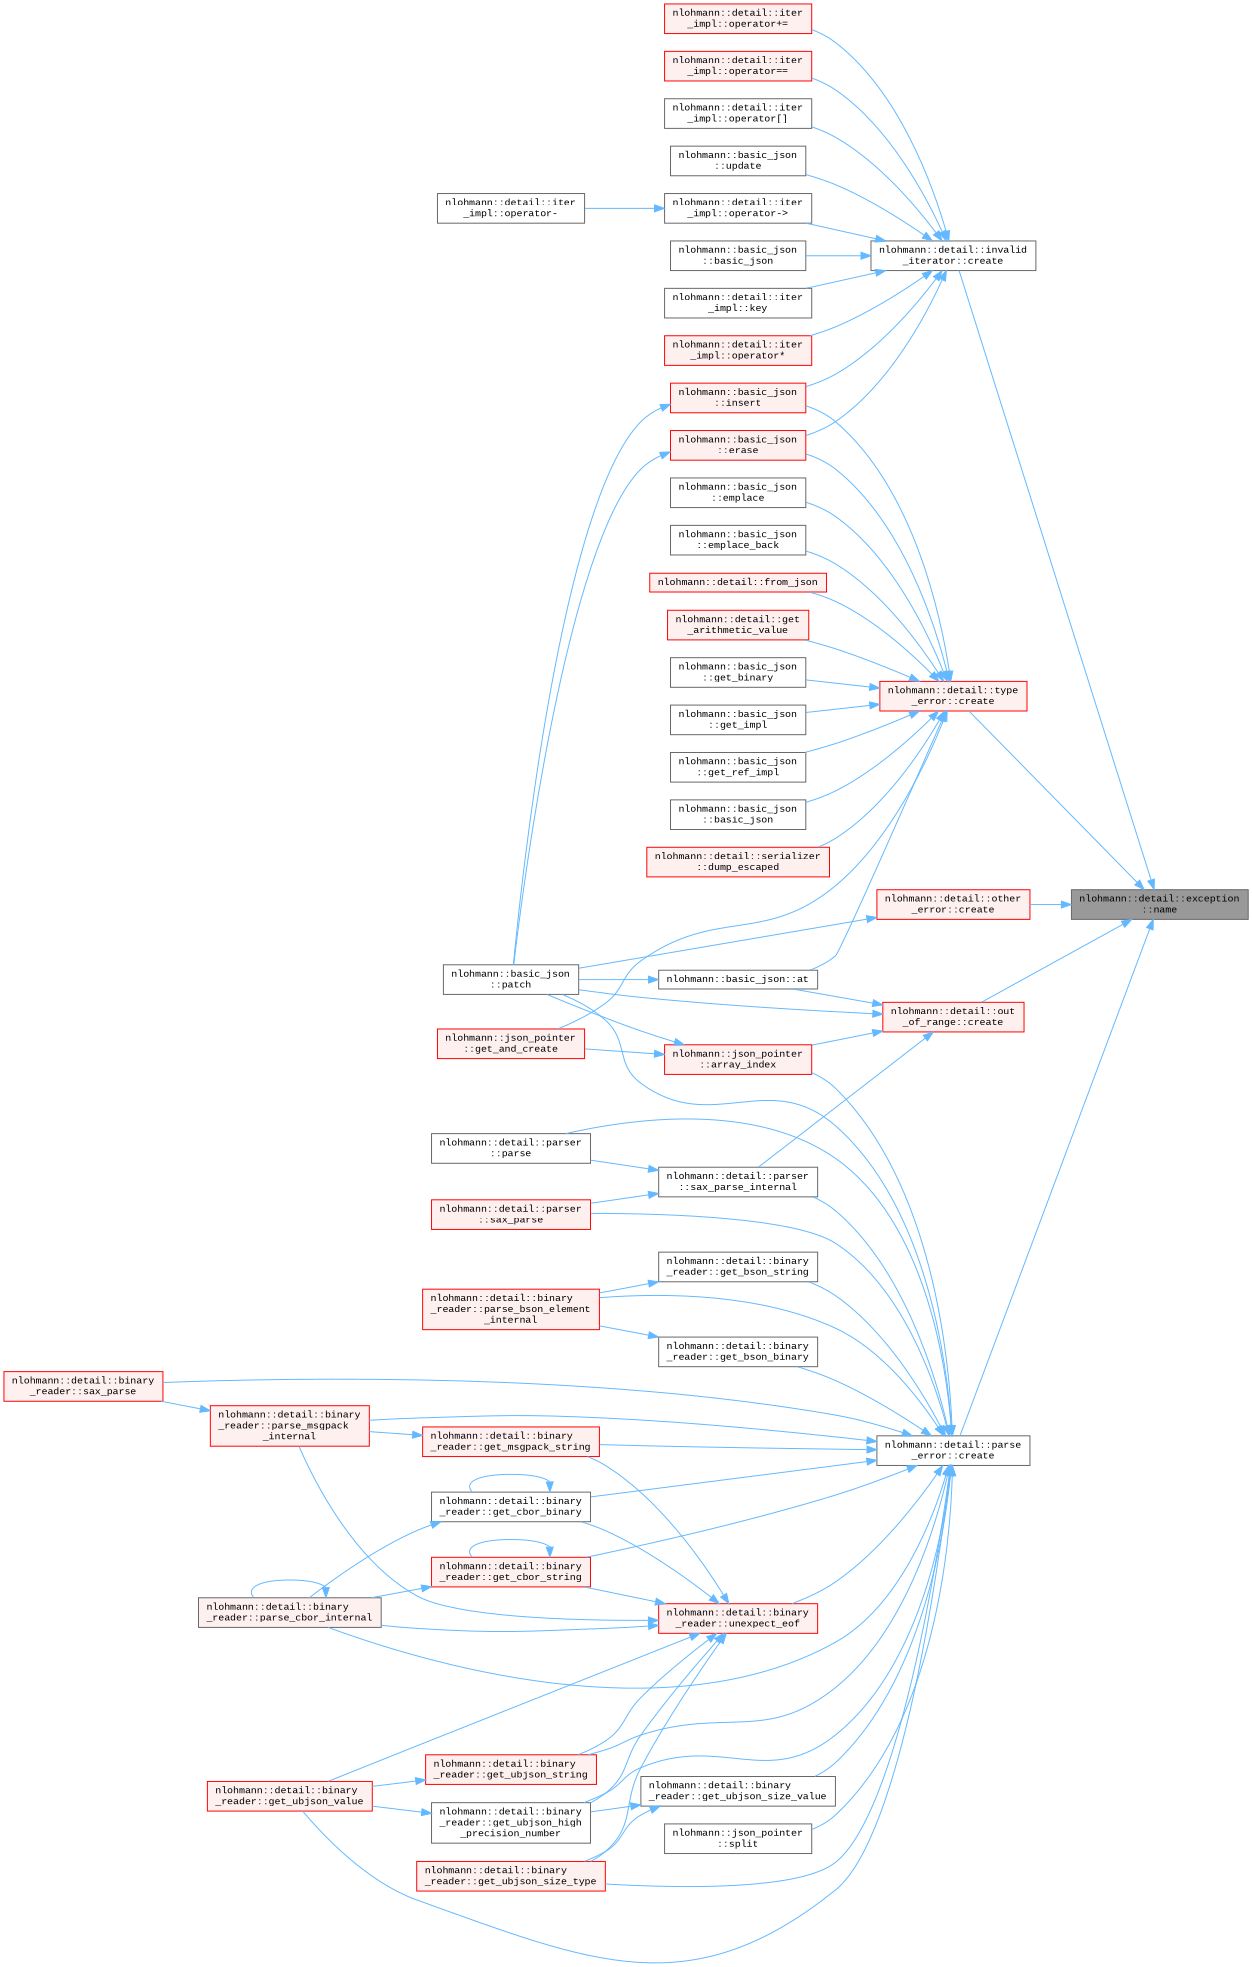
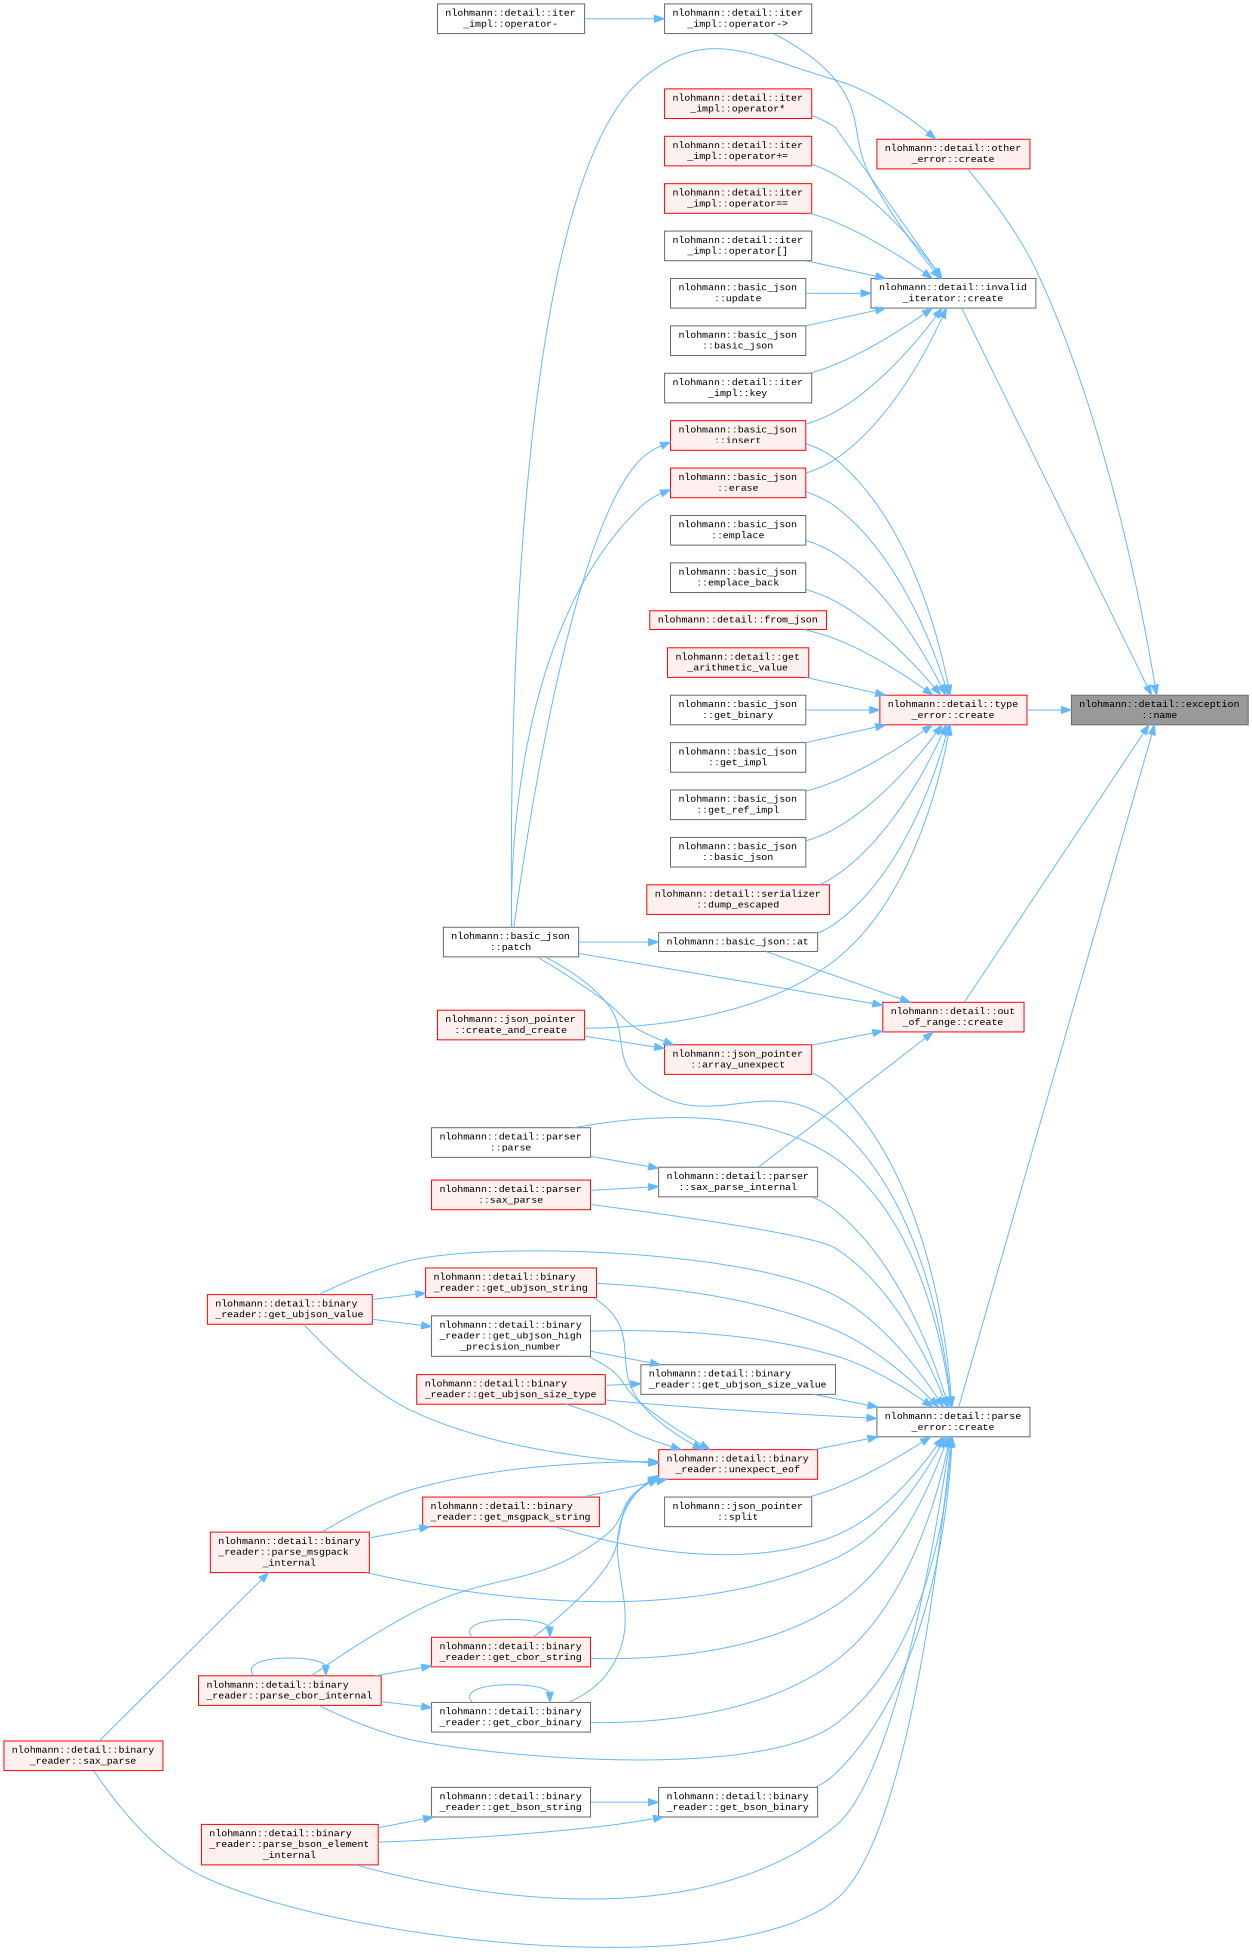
(511, 1044) -> (511, 1025)
(738, 1060) -> (738, 1060)
(886, 1343) -> (620, 1802)
(290, 1613) -> (290, 1691)
